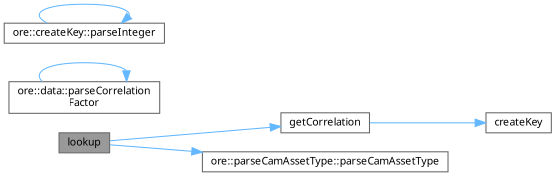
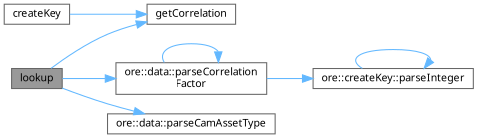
none -> (84, 79)
none -> (284, 79)
(422, 123) -> (103, 14)
(325, 162) -> (191, 124)
